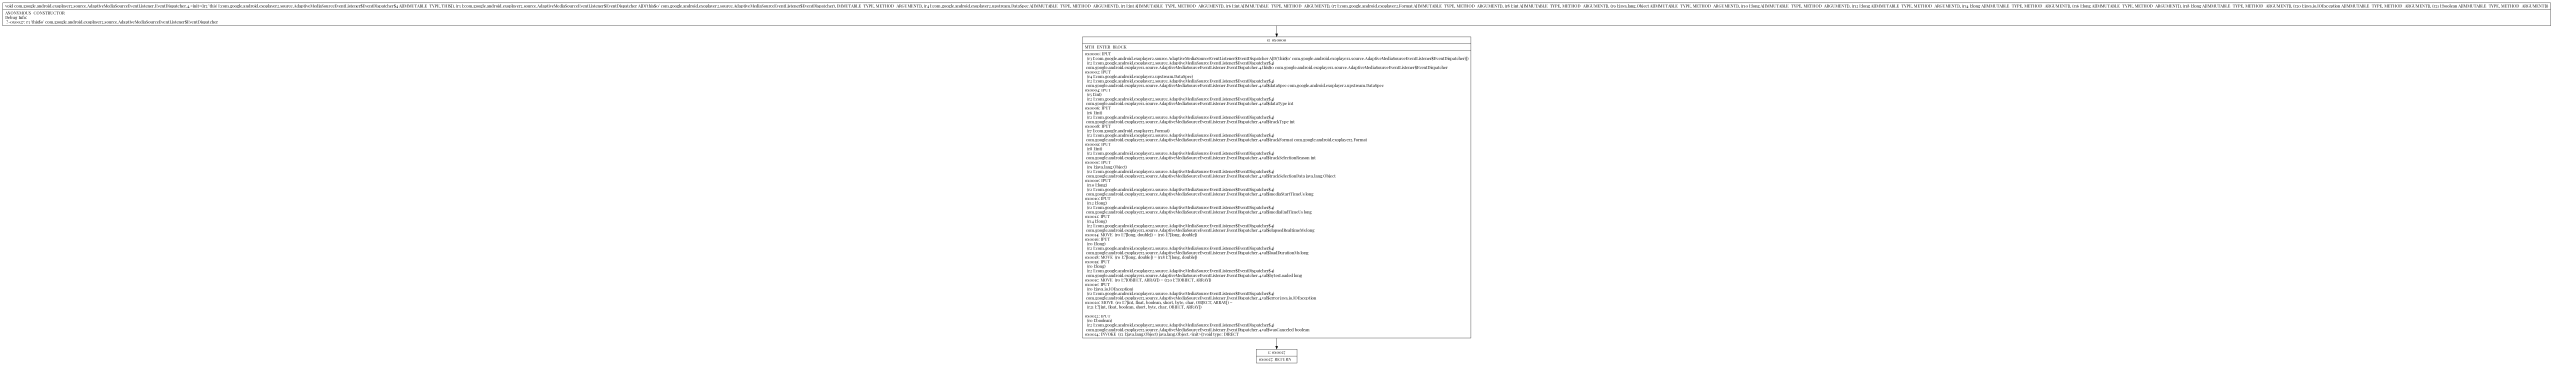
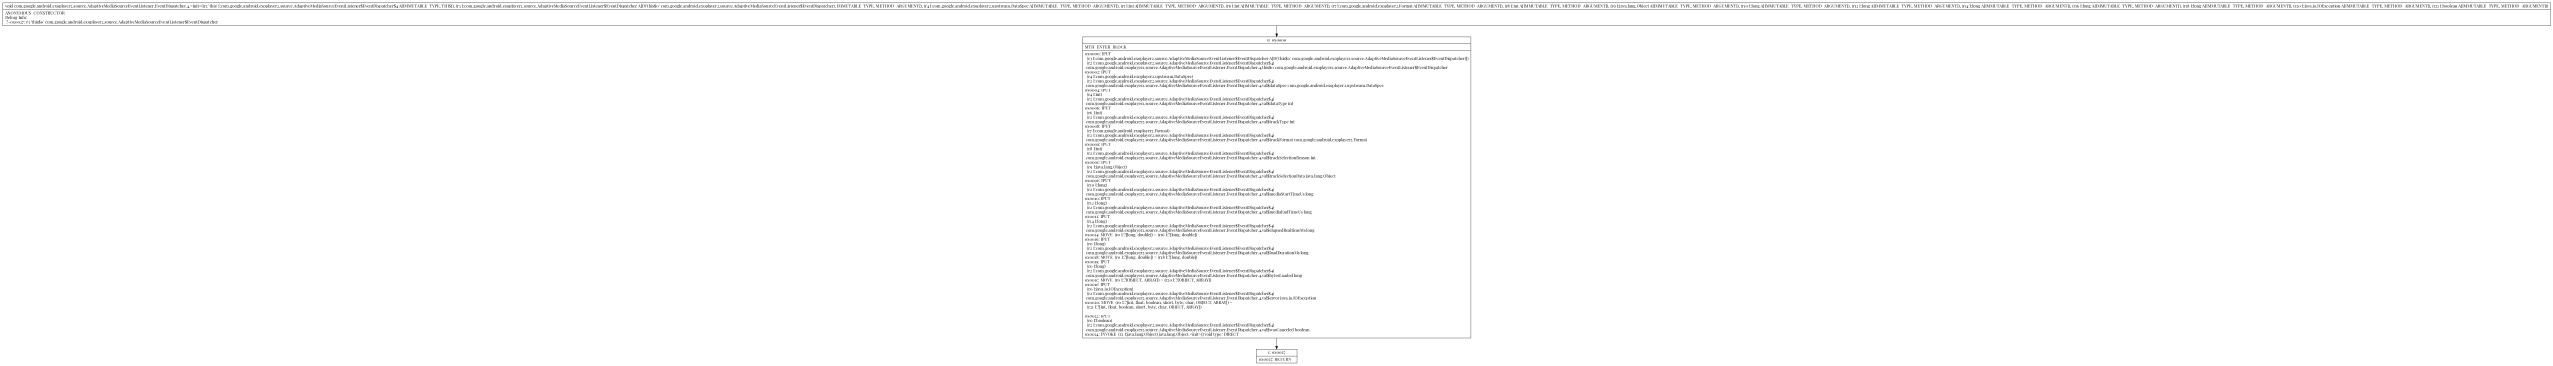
(1093, 95) -> (1093, 95)
